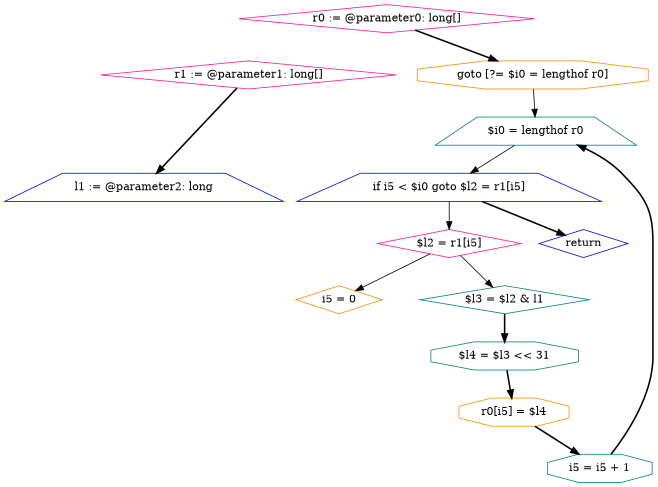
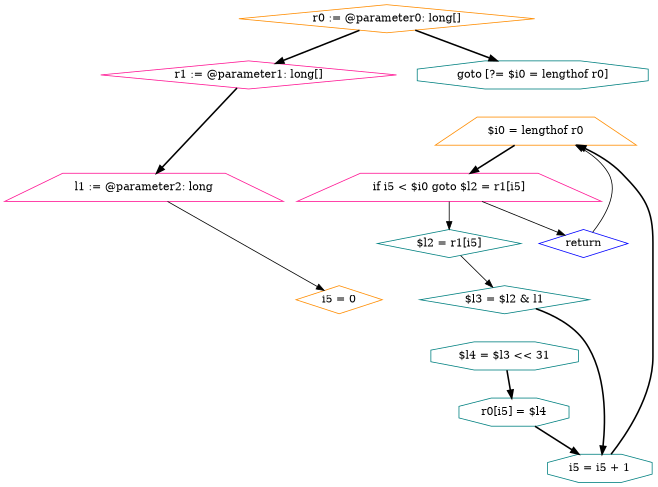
(387, 19) -> (387, 19)
none -> (321, 45)
(533, 75) -> (533, 75)
(534, 99) -> (612, 187)
(536, 131) -> (536, 131)
(496, 157) -> (496, 157)
(144, 187) -> (144, 187)
(449, 187) -> (449, 187)
(520, 217) -> (520, 217)
(449, 244) -> (449, 244)
(396, 271) -> (242, 244)
(505, 324) -> (596, 363)
(514, 412) -> (514, 412)
